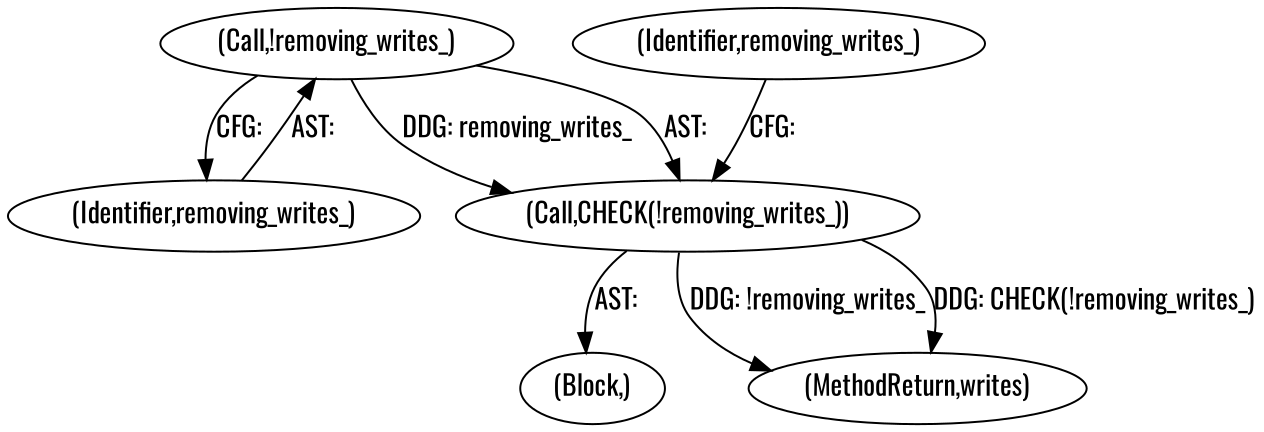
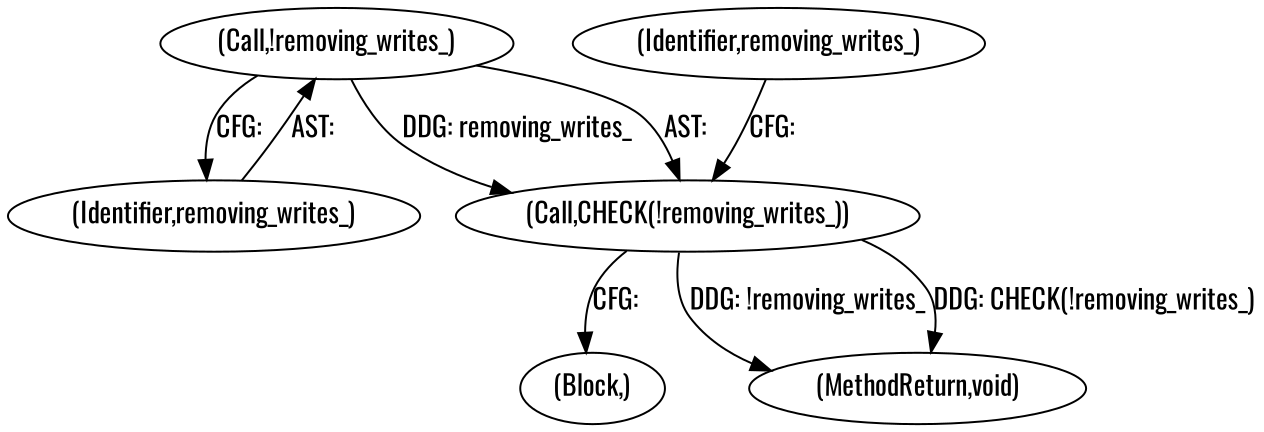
(619, 302) -> (619, 302)
(918, 388) -> (918, 388)
